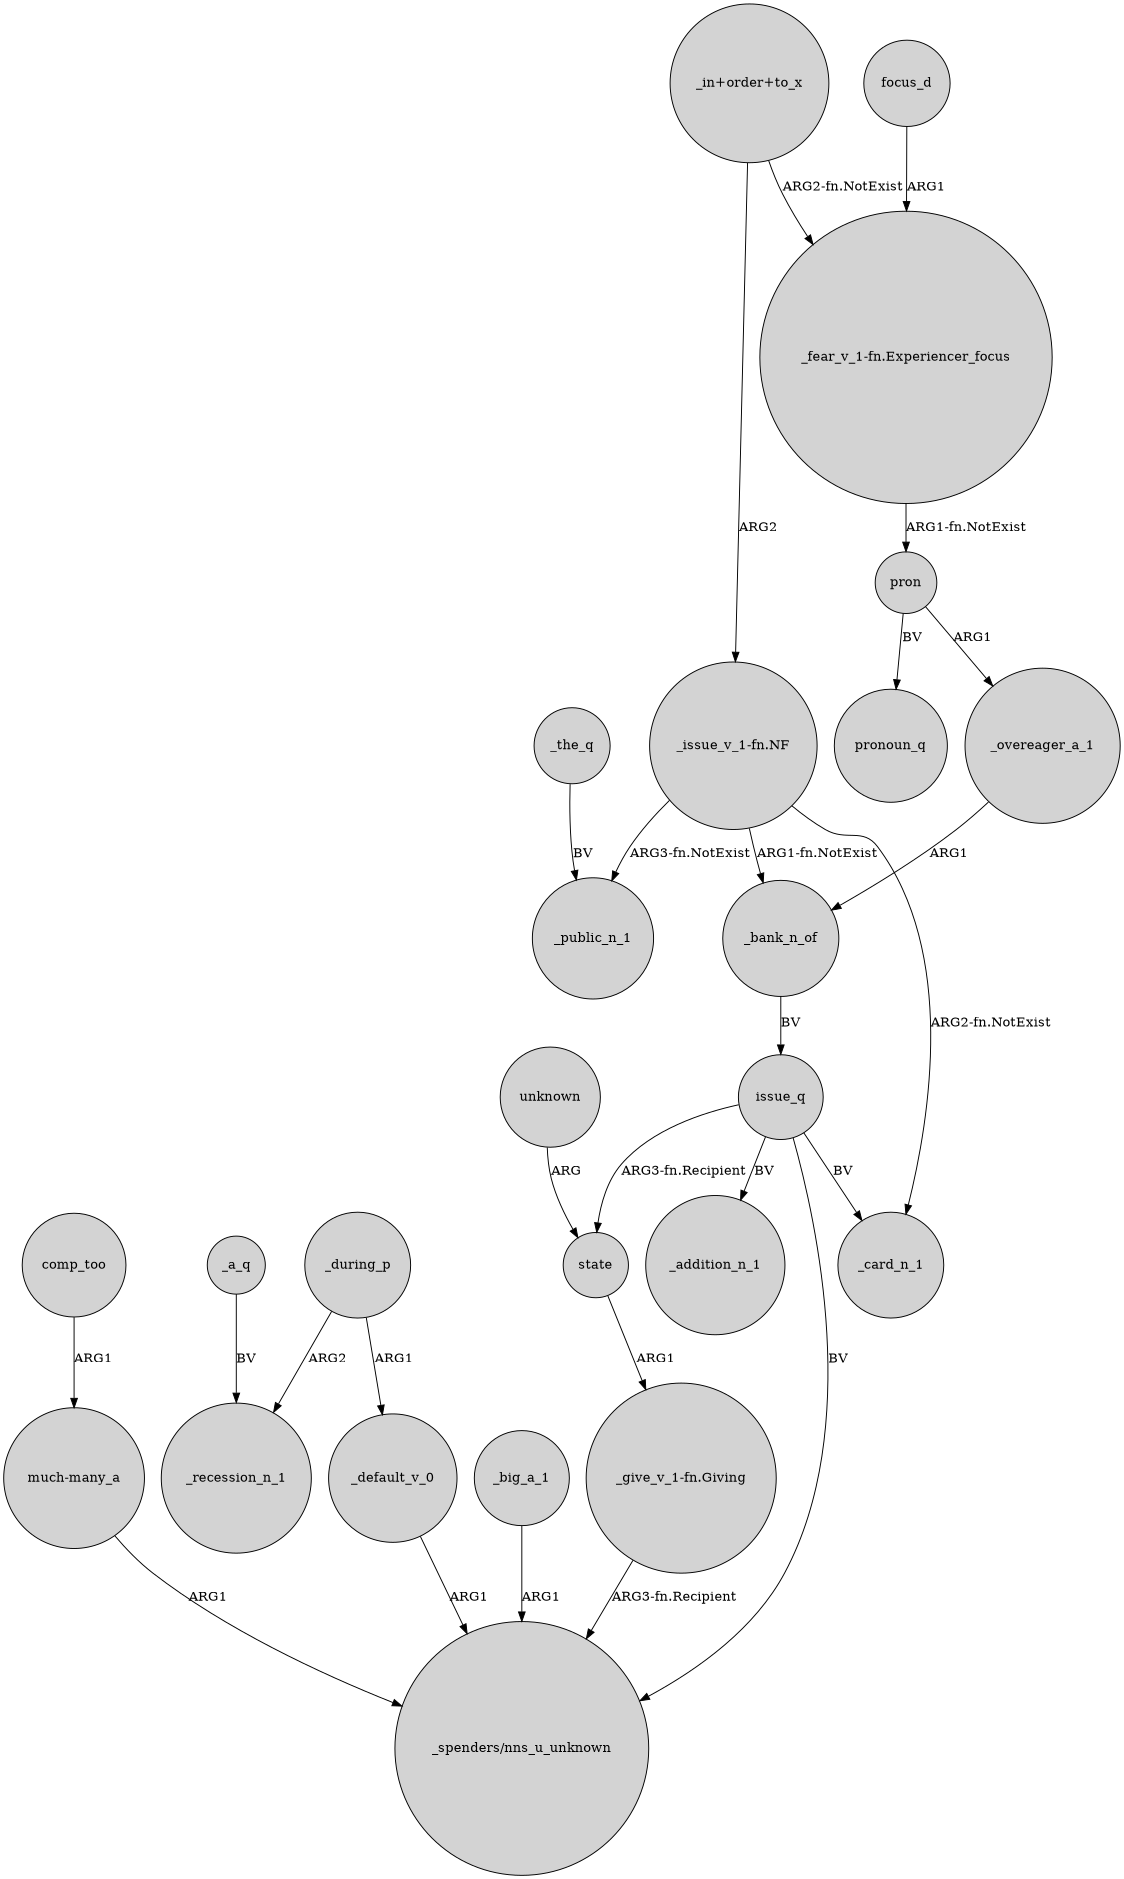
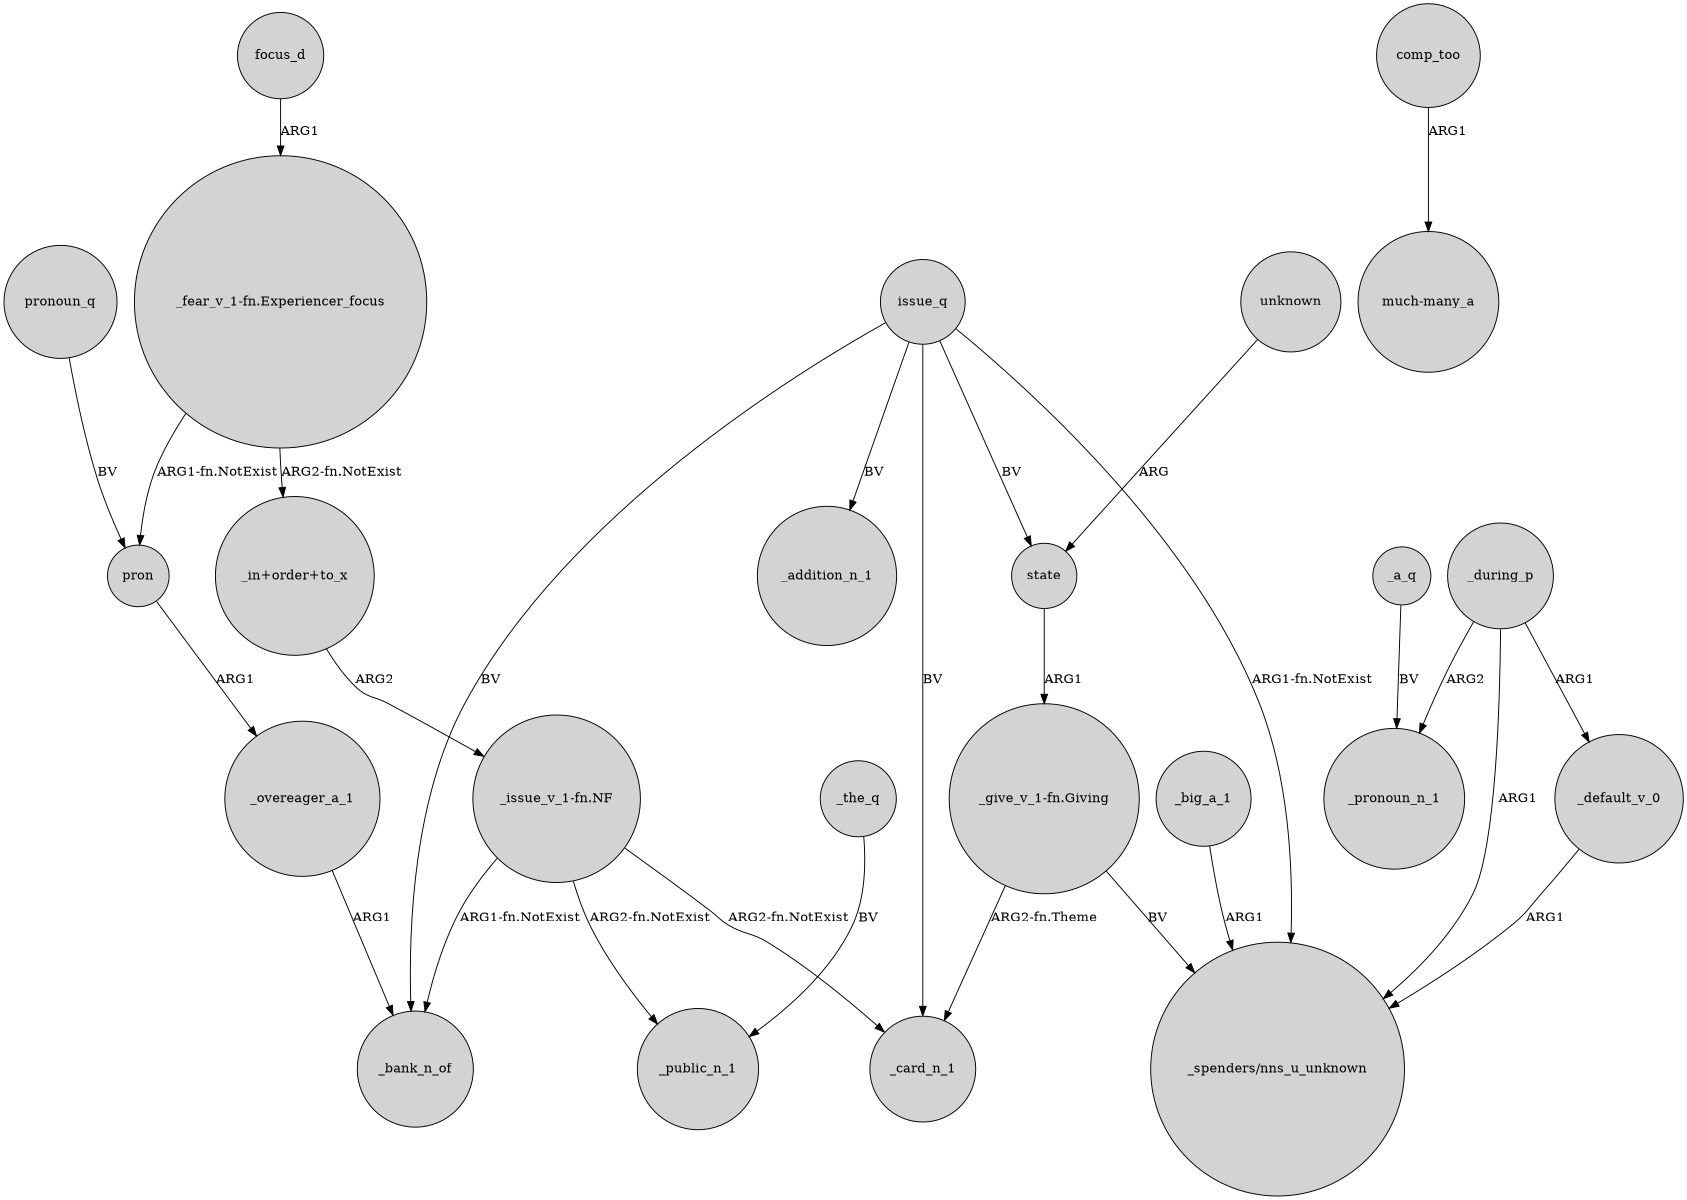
(786, 200) -> (281, 468)
(900, 647) -> (89, 450)
(690, 854) -> (650, 918)
none -> (977, 949)
(781, 1021) -> (542, 594)
(684, 1171) -> (1012, 472)
(838, 1359) -> (1312, 680)
(236, 1478) -> (1394, 799)
(675, 1597) -> (1158, 918)
(245, 1633) -> (1489, 827)
